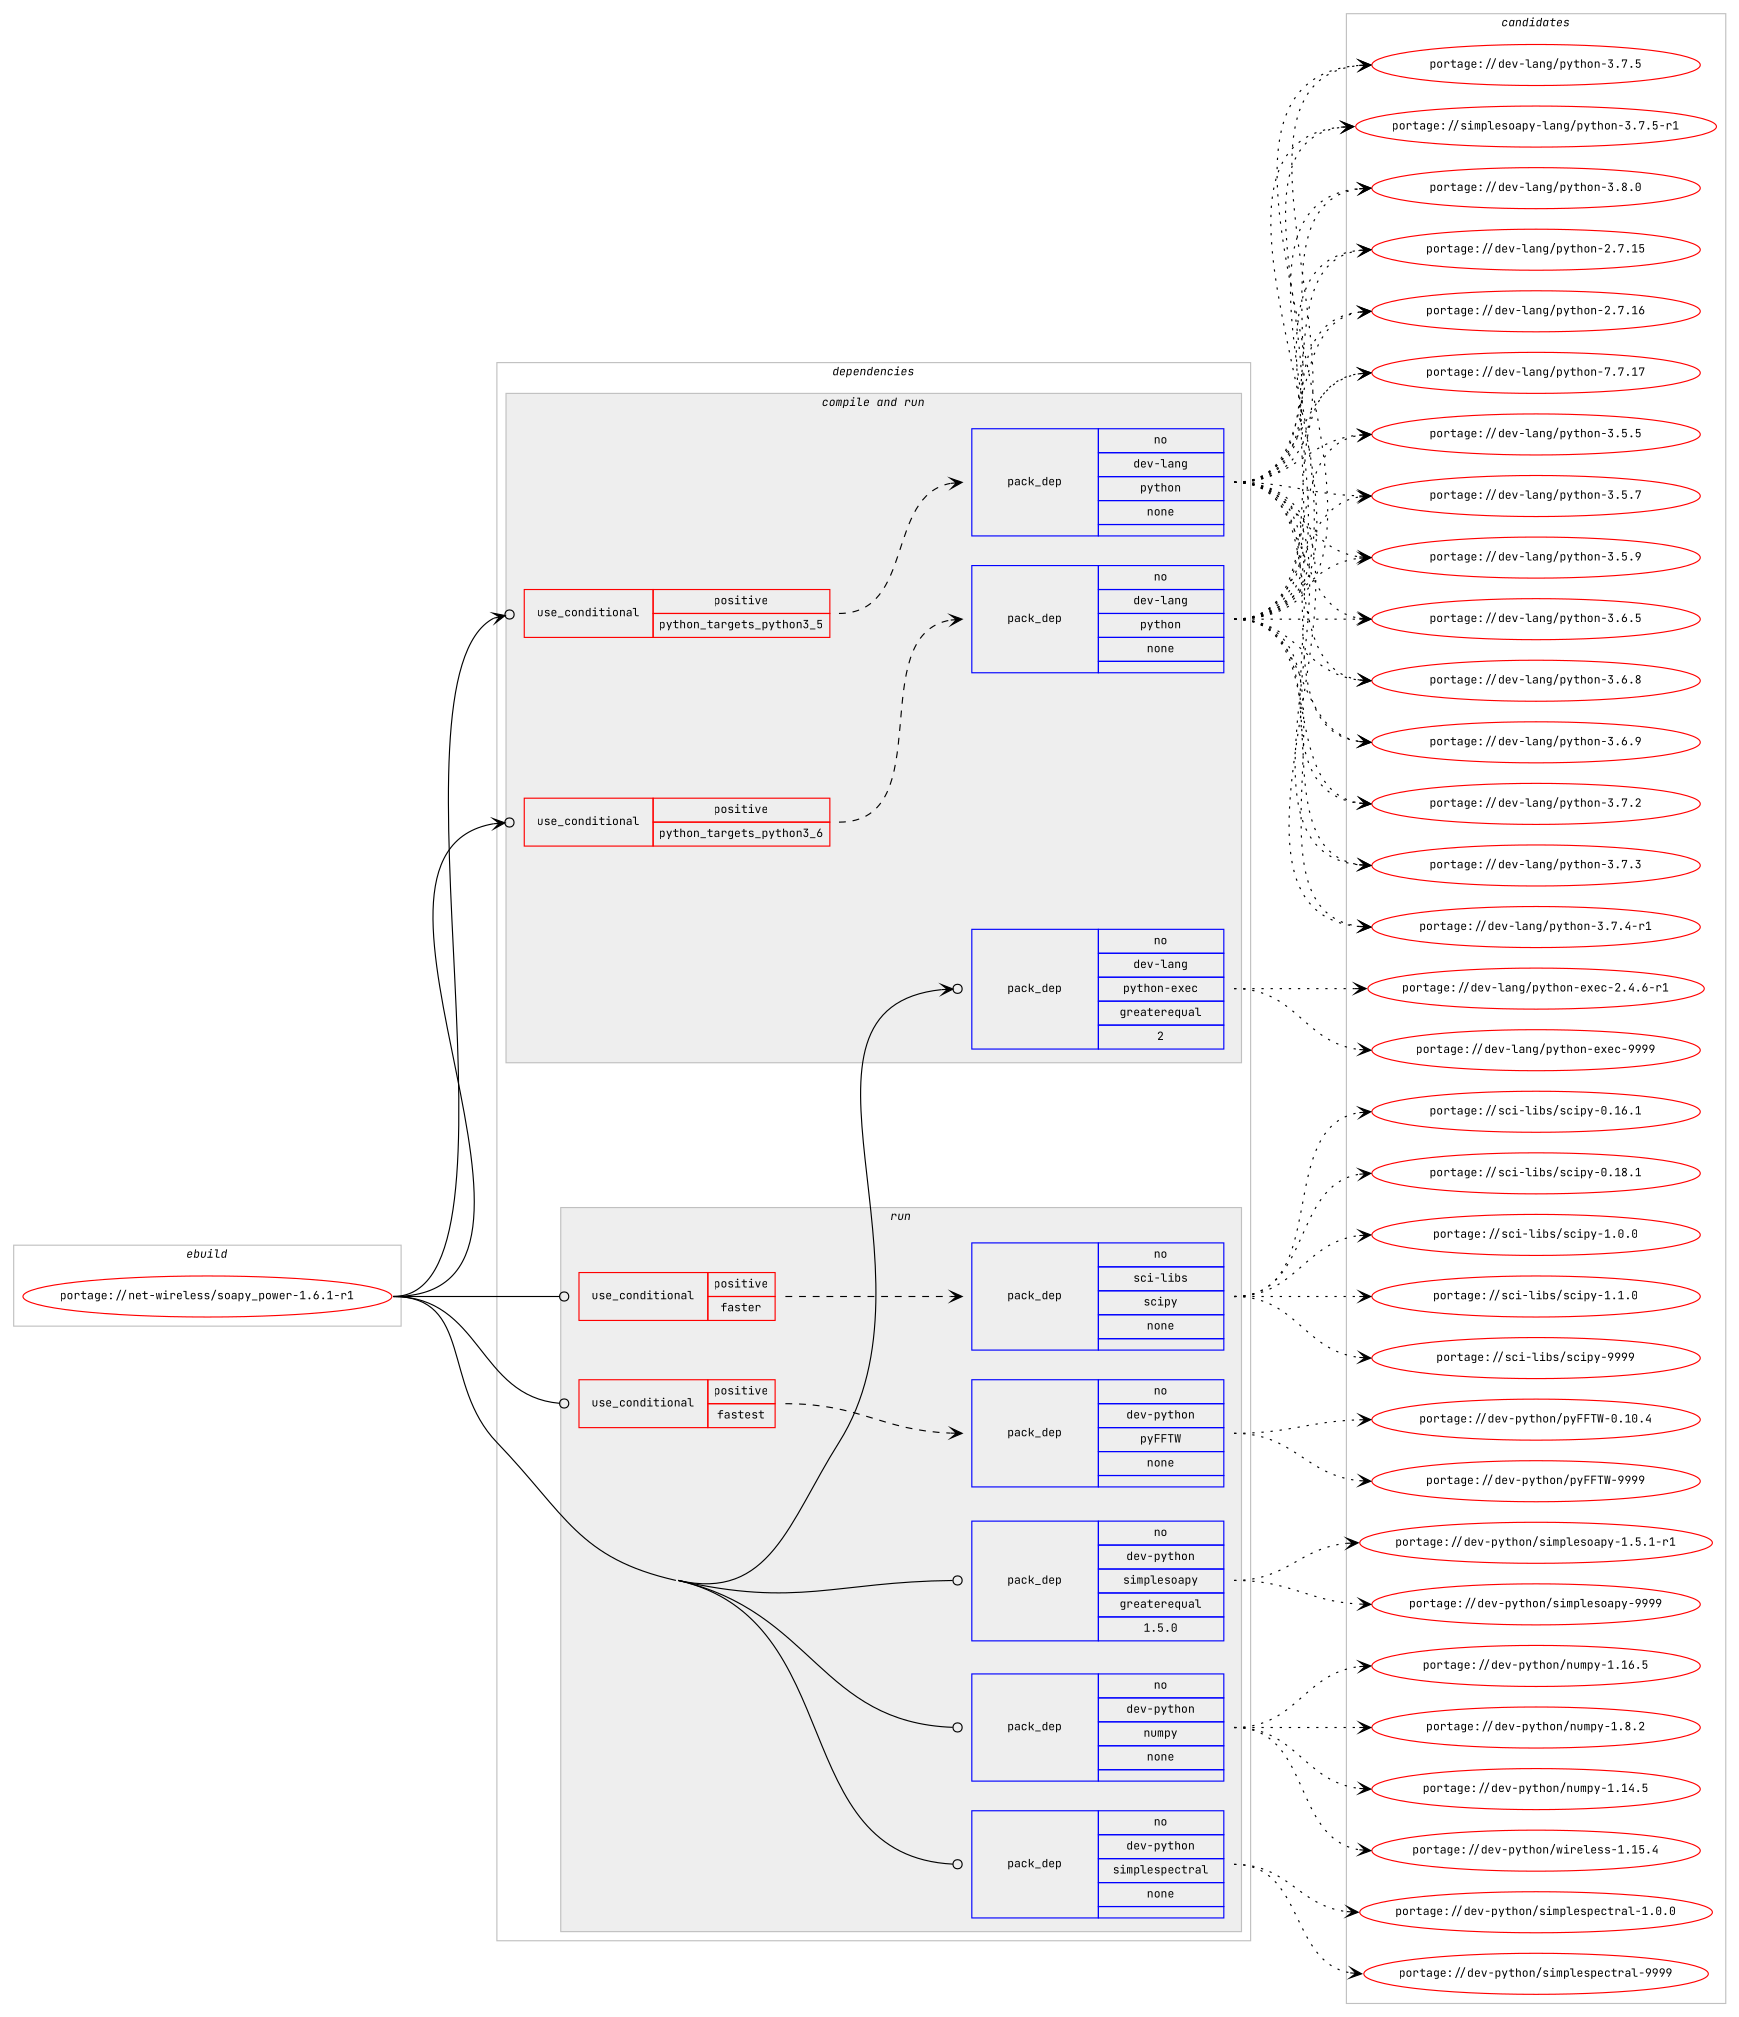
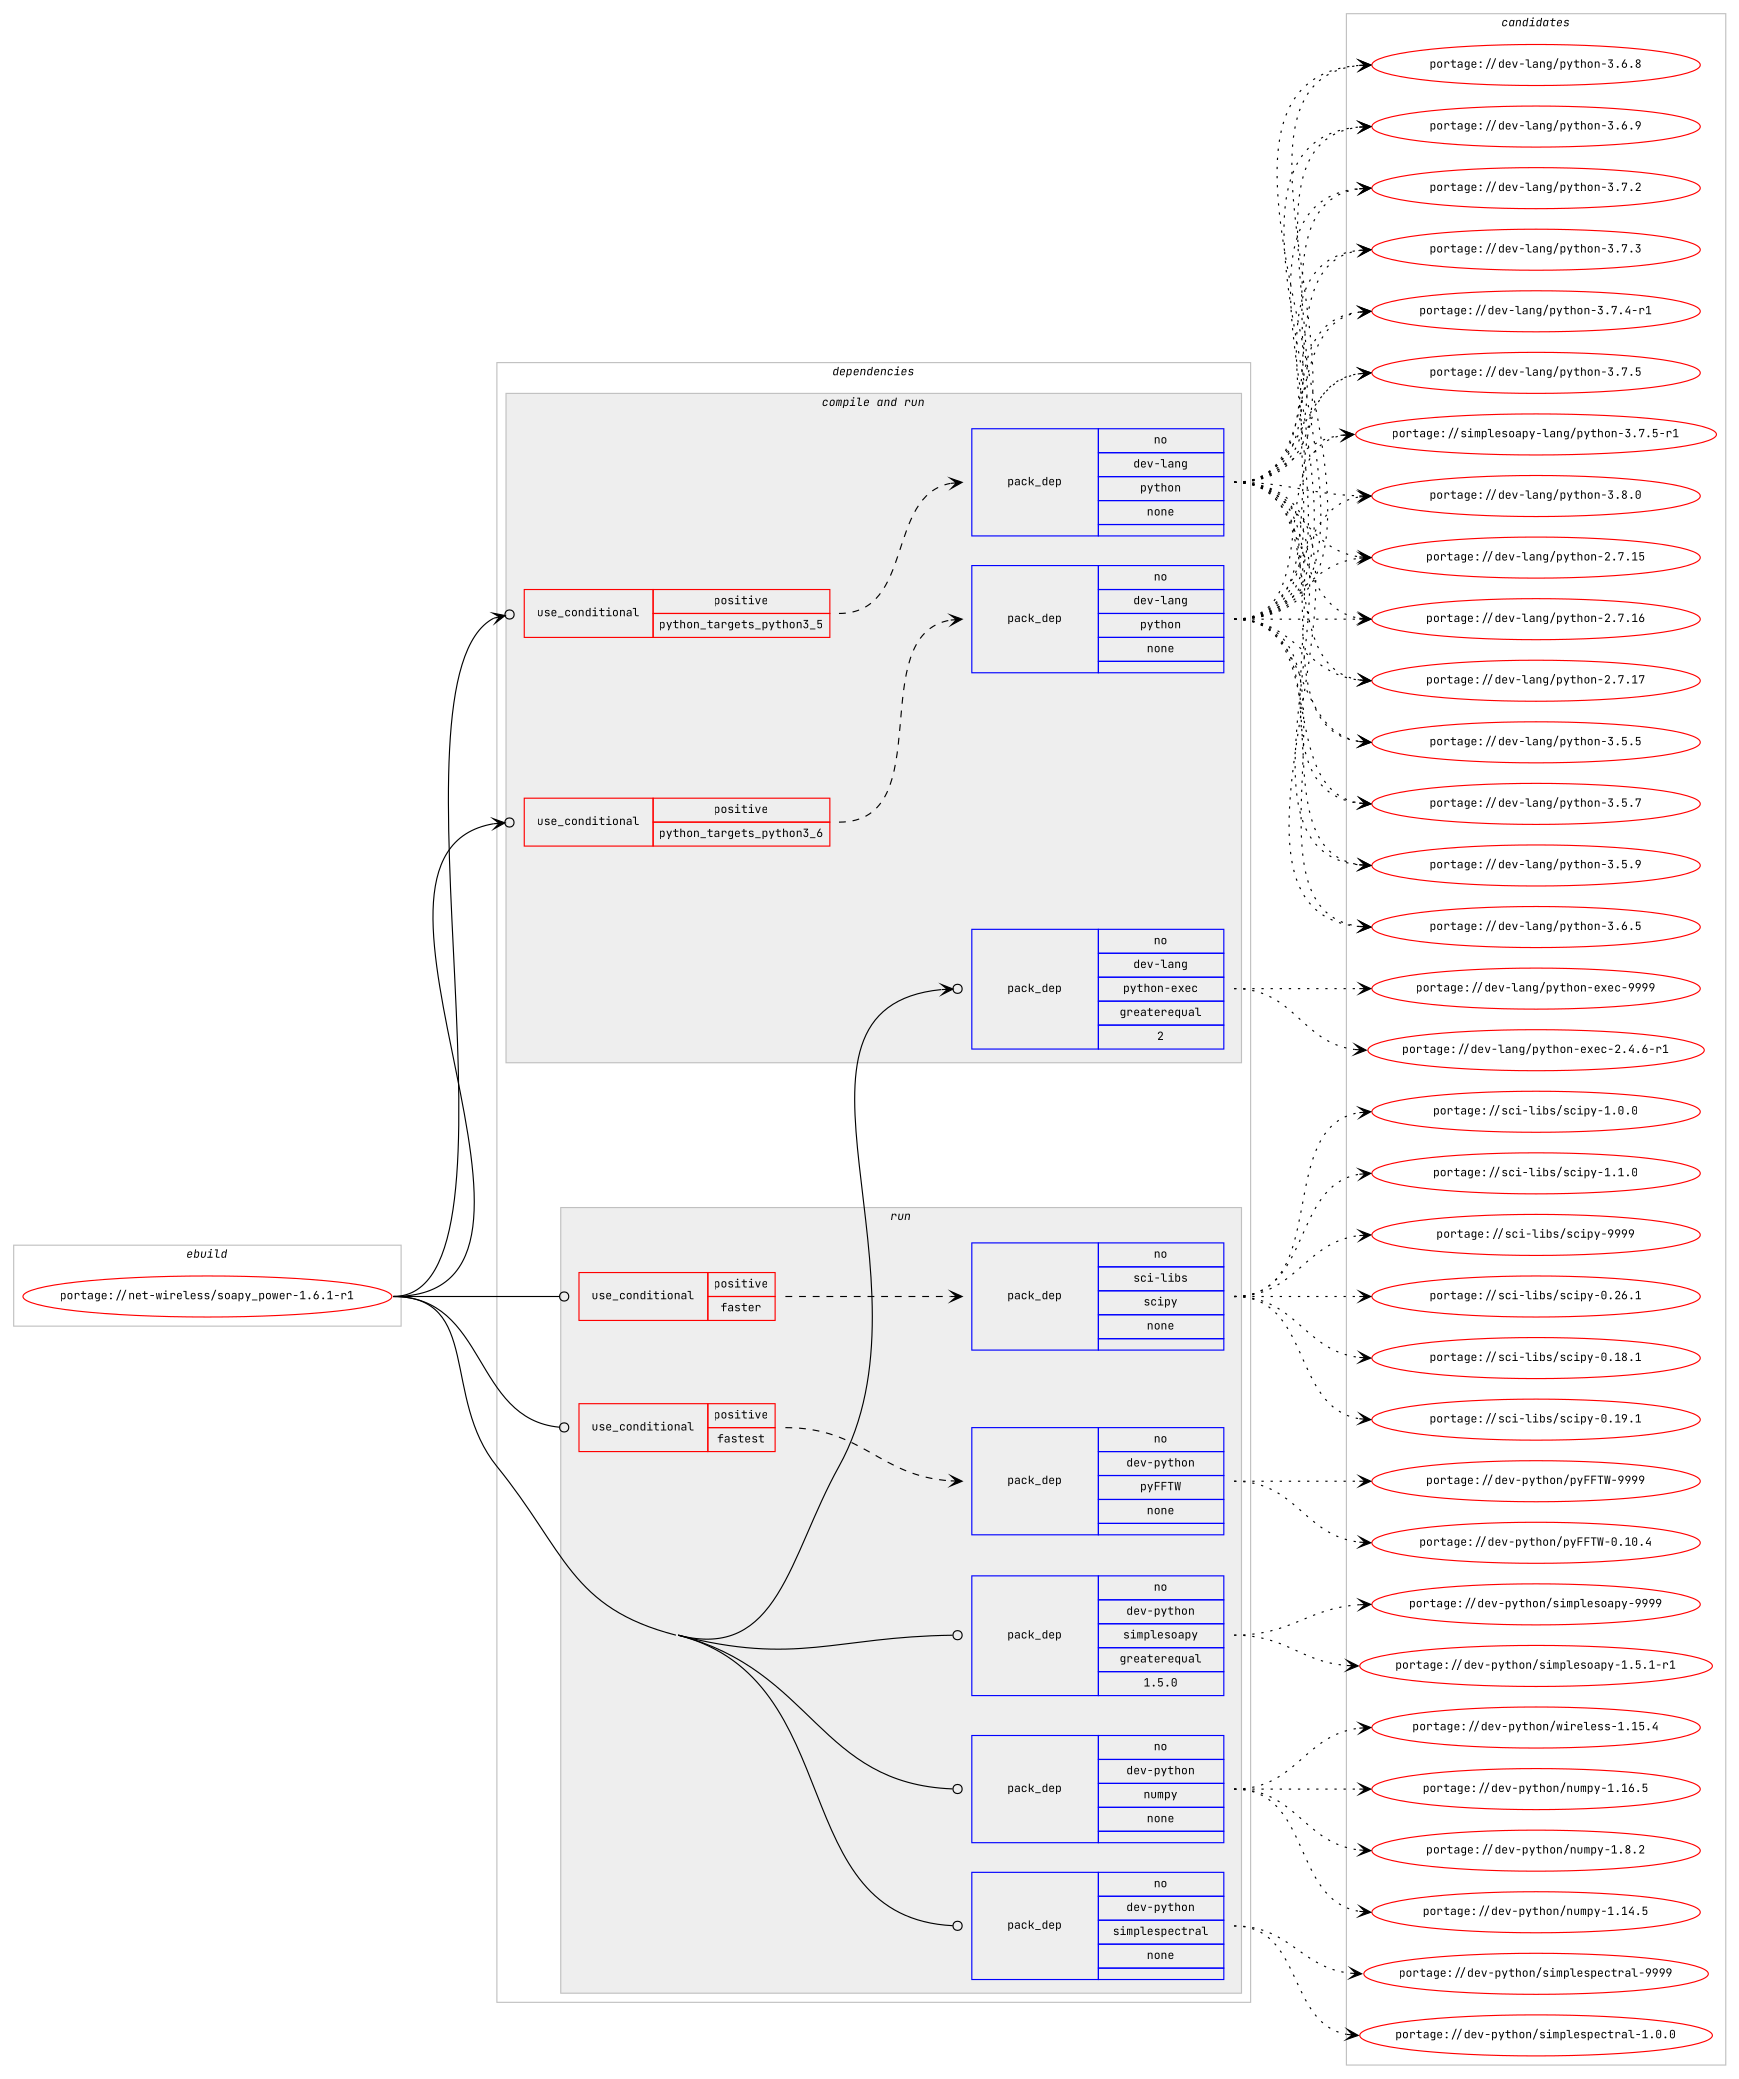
(1536, 373) -> (1536, 681)
(1536, 1112) -> (1536, 1296)
none -> (1536, 1420)
